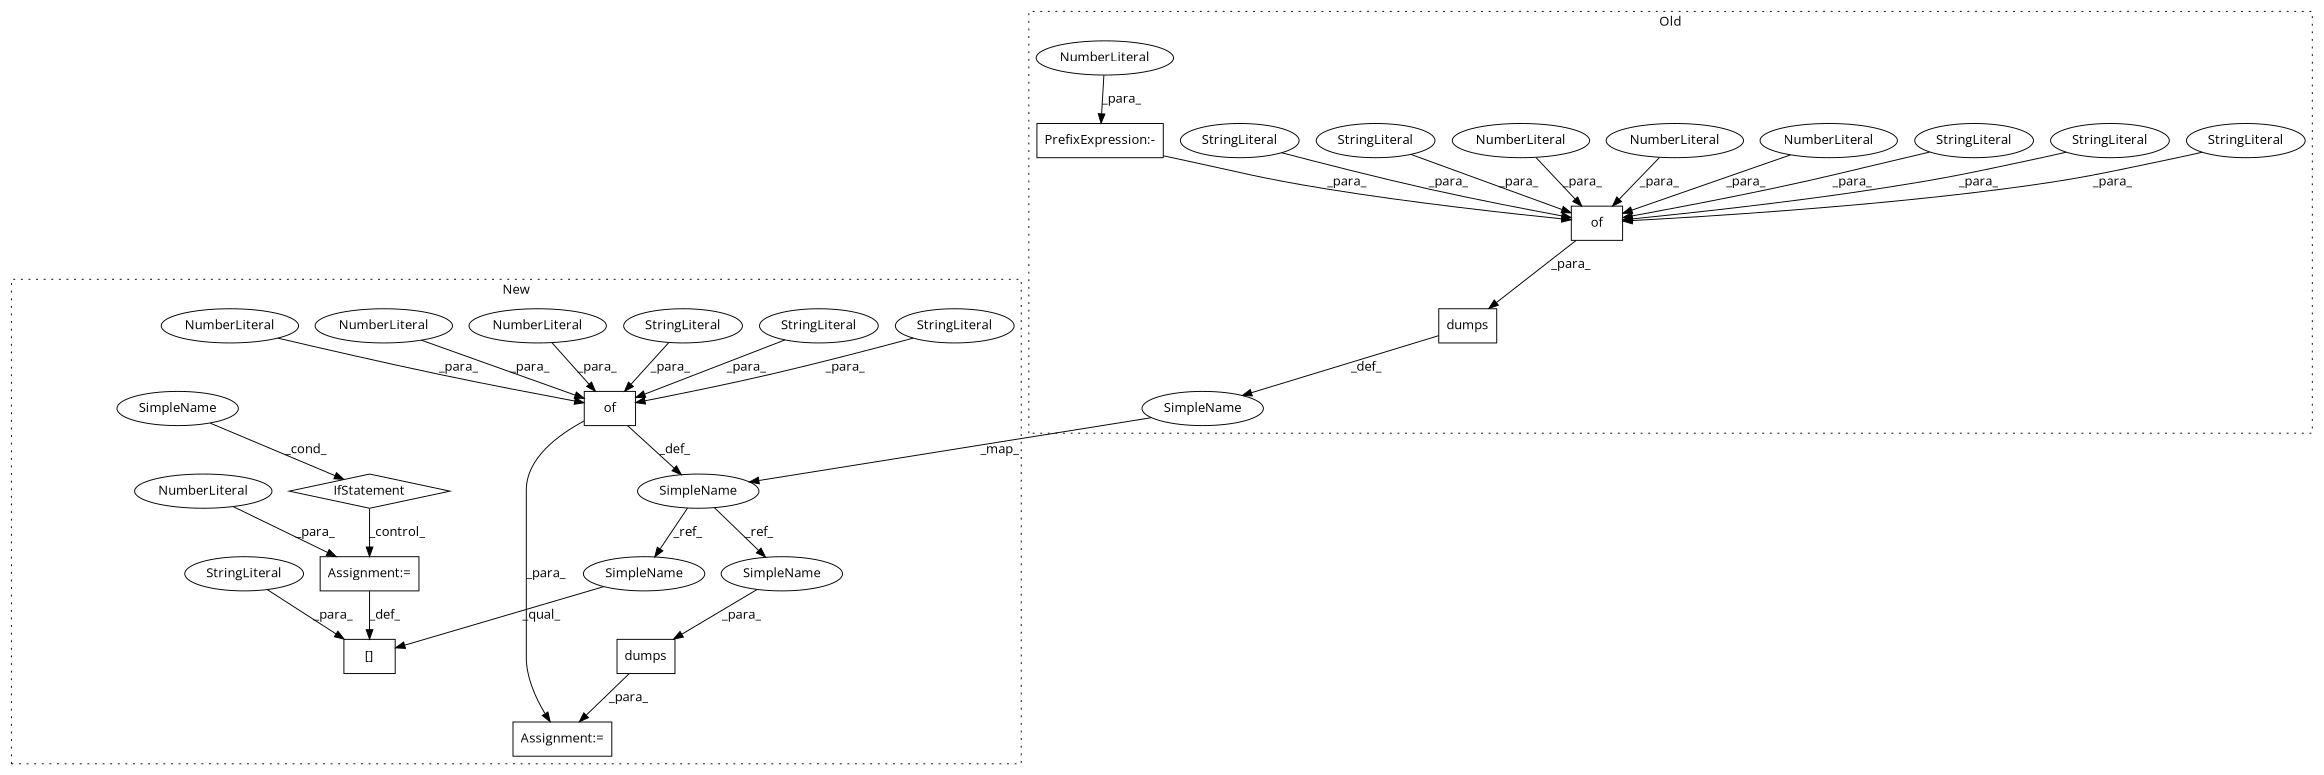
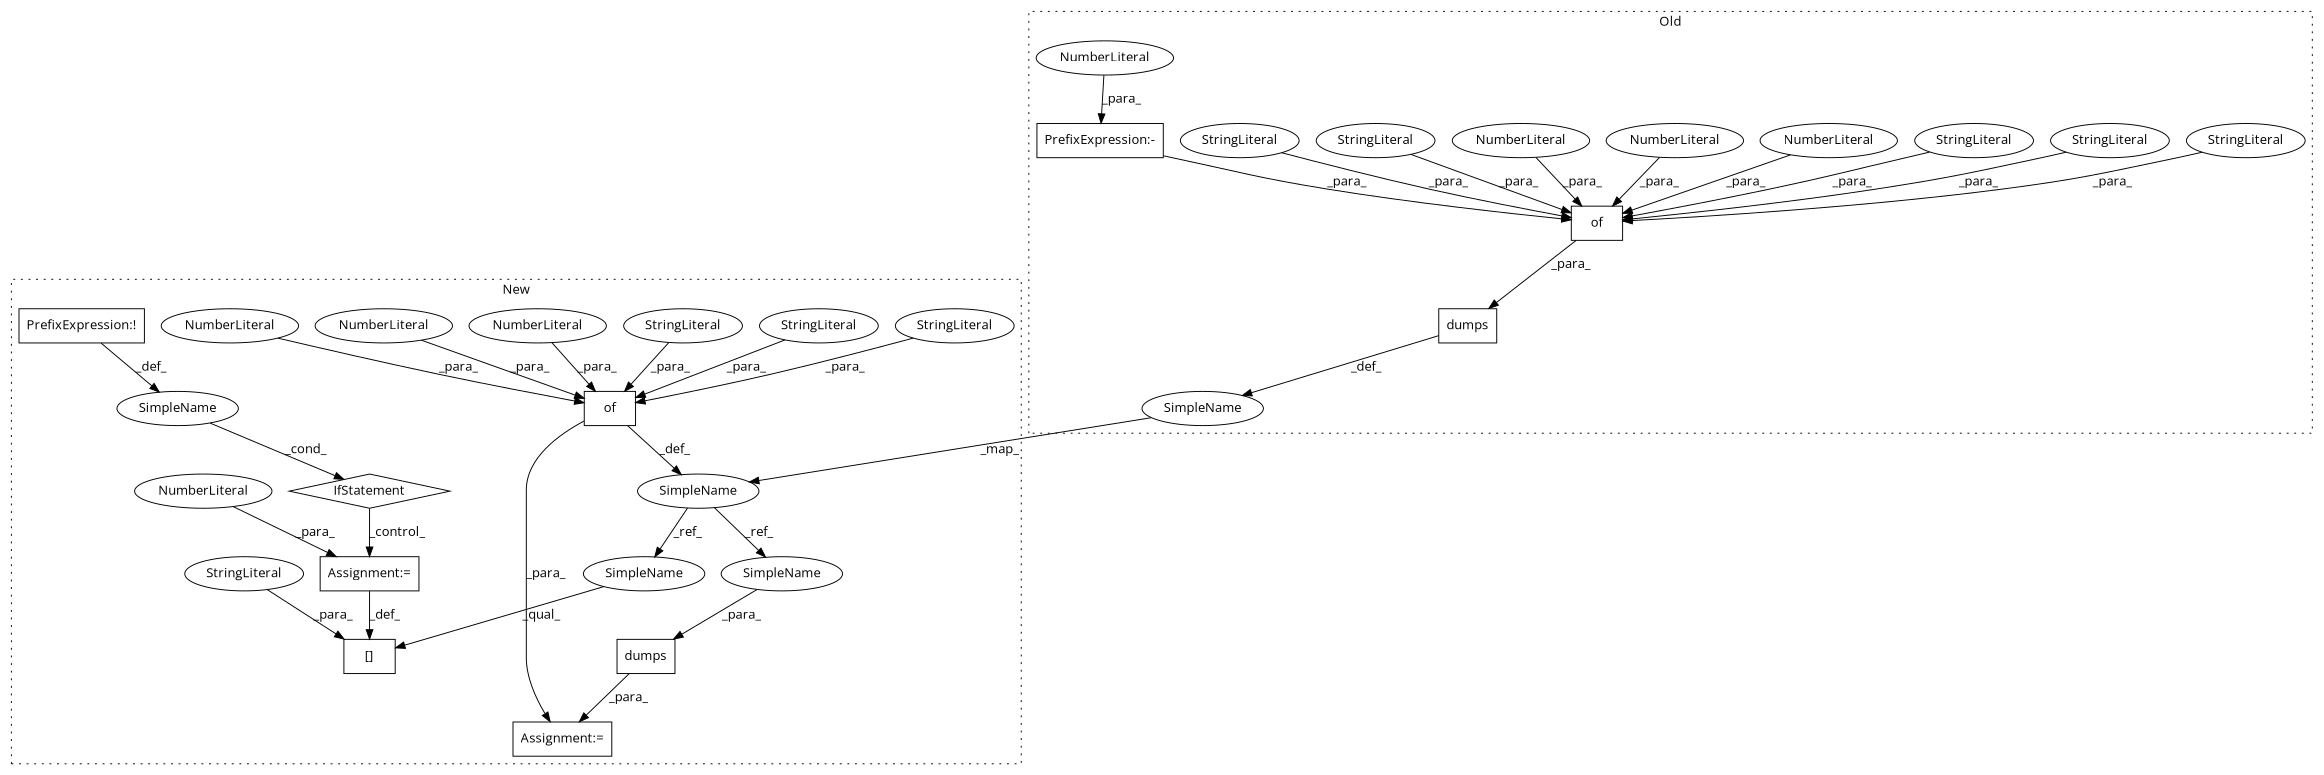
none -> (82, 326)
